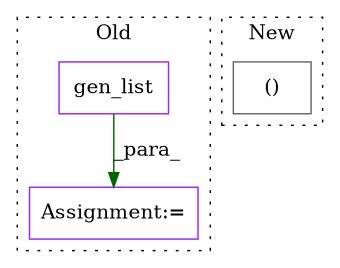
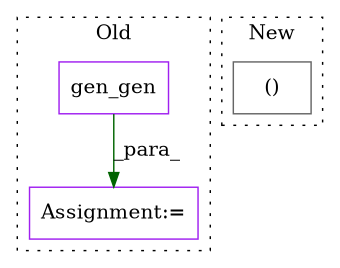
(114, 88) -> (114, 88)
